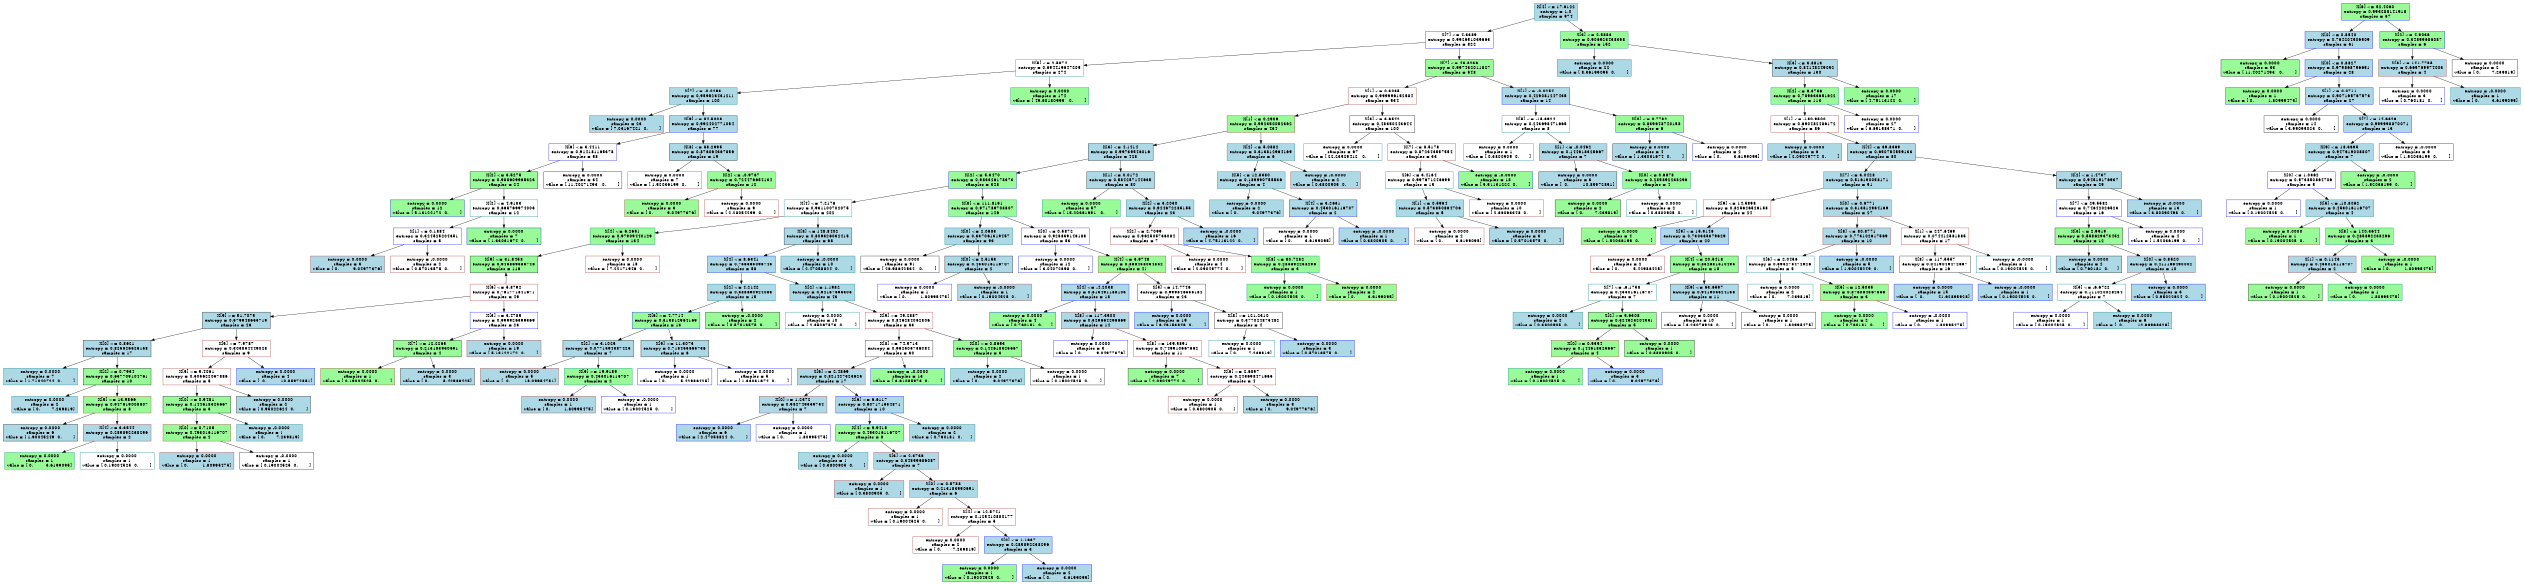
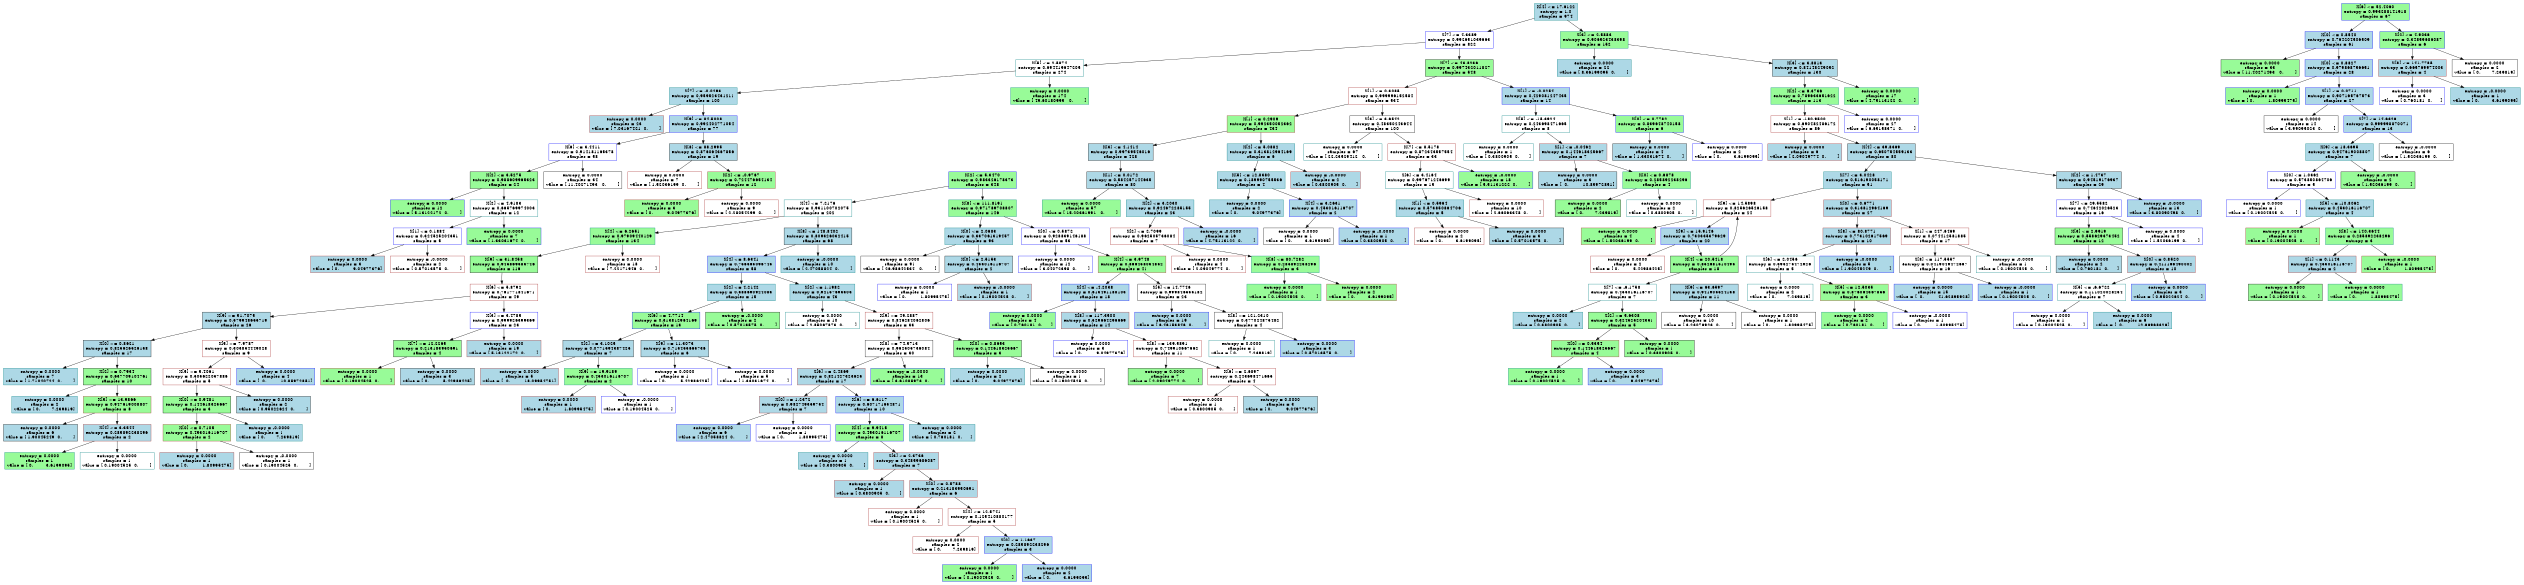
(1054, 166) -> none
(2359, 236) -> (2359, 236)
(1704, 277) -> (1734, 240)
(506, 280) -> (502, 277)
